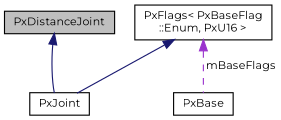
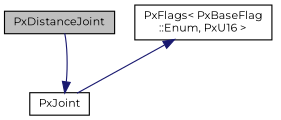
(52, 69) -> (67, 57)
(203, 104) -> none
